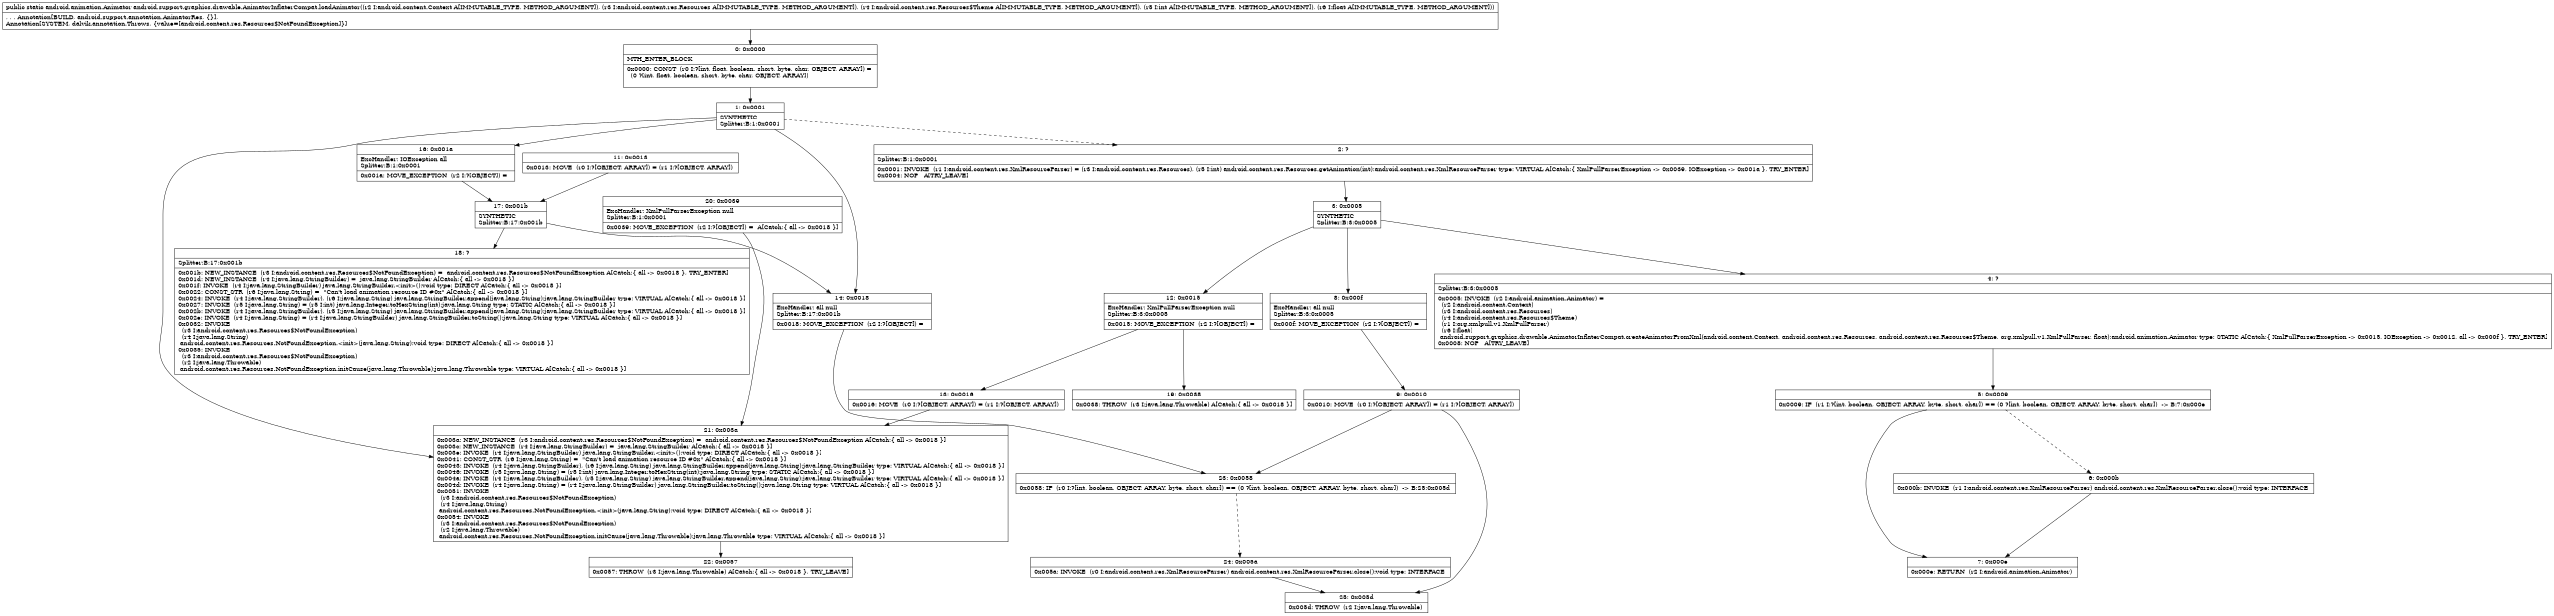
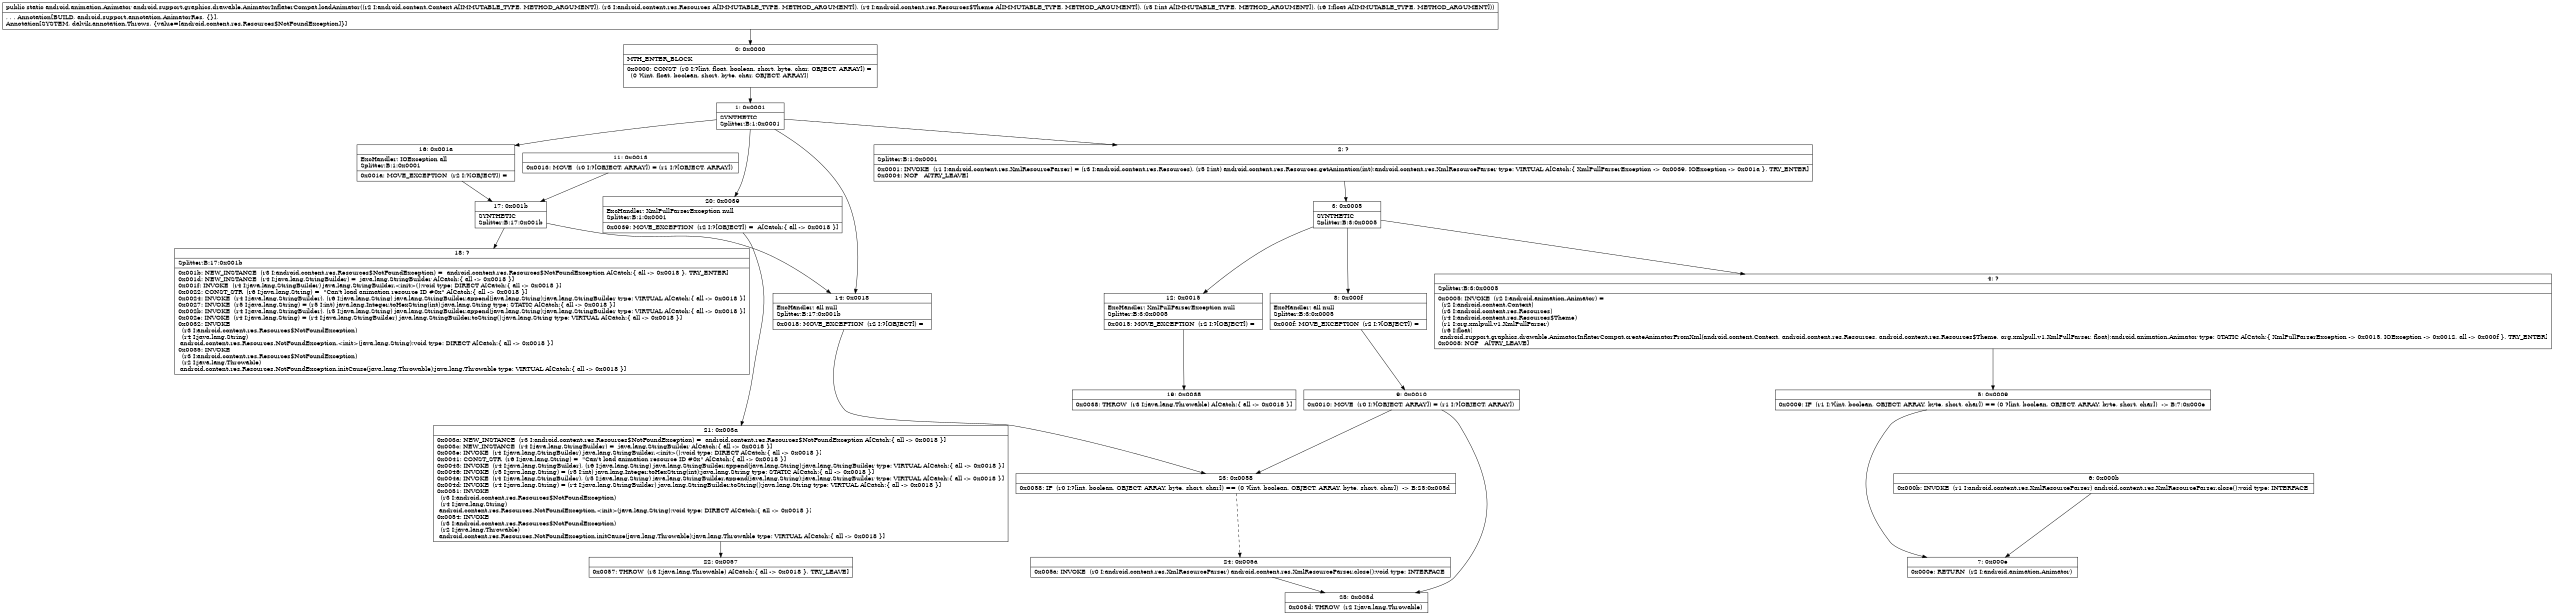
(948, 132) -> (948, 132)
(204, 157) -> (747, 162)
(957, 400) -> none
(2047, 440) -> none
